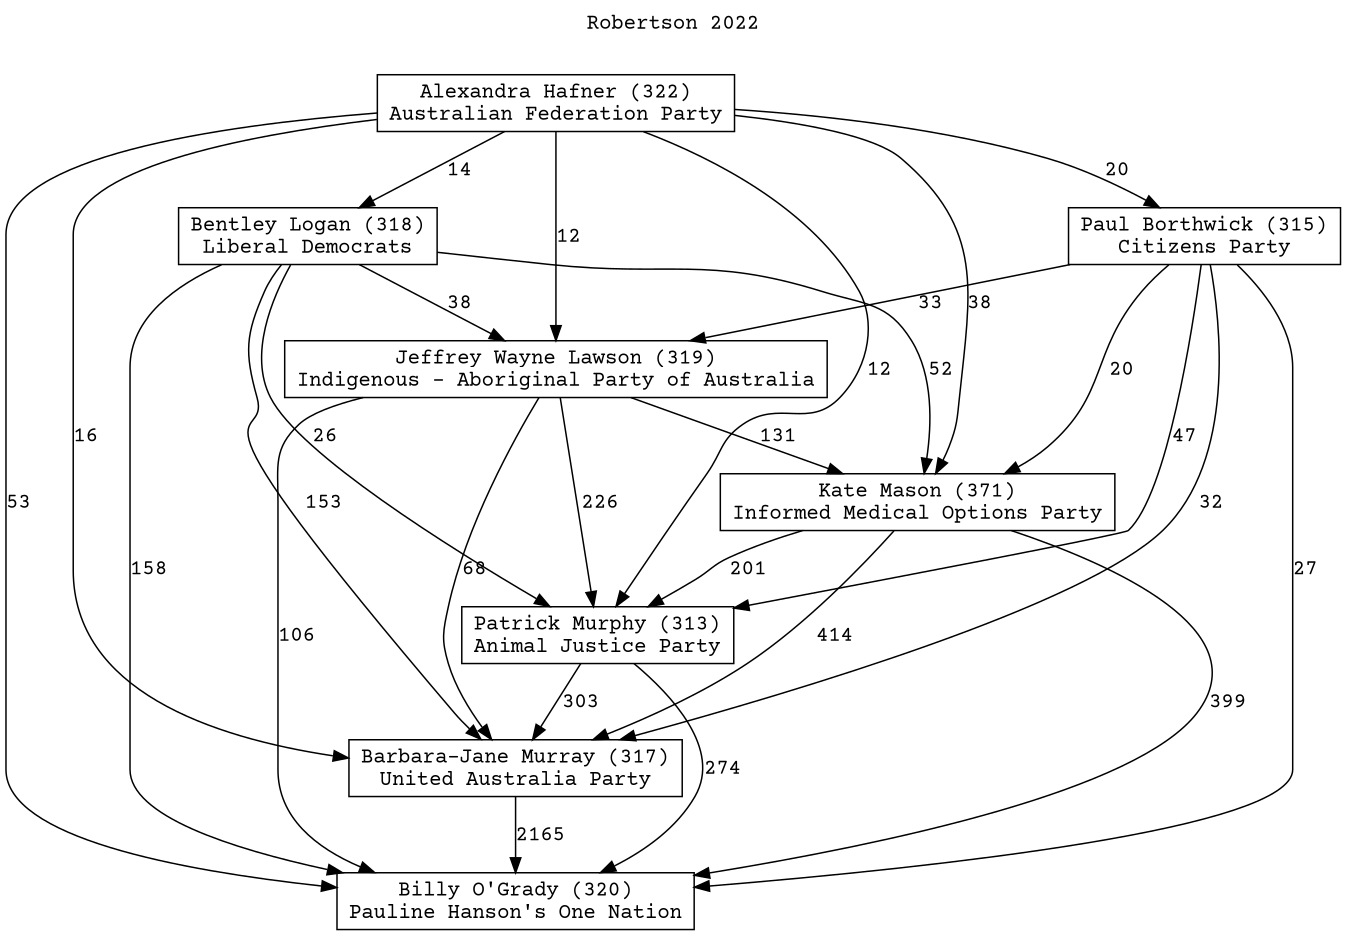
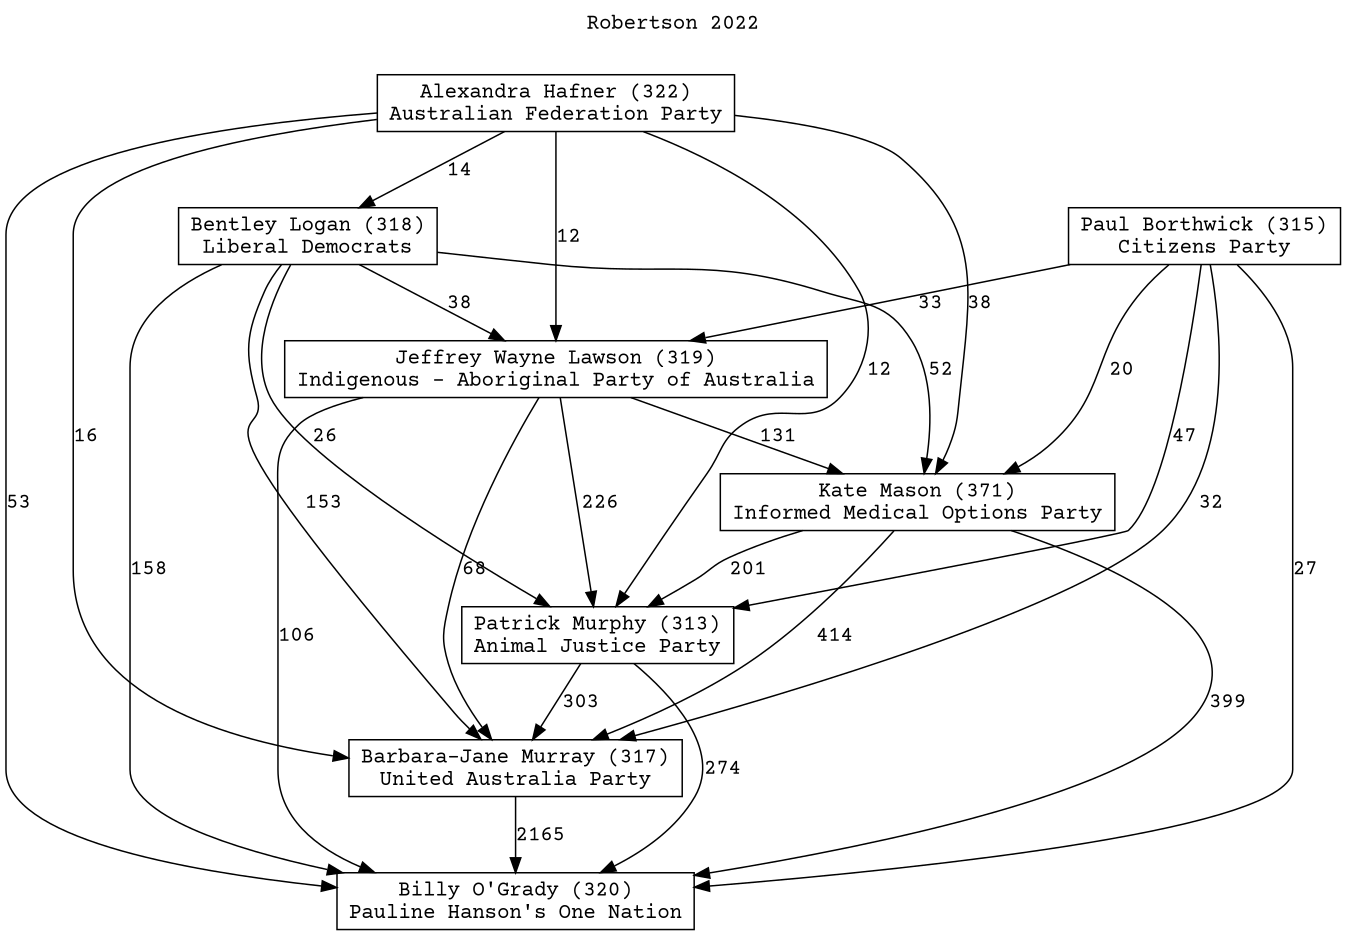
(945, 135) -> none
